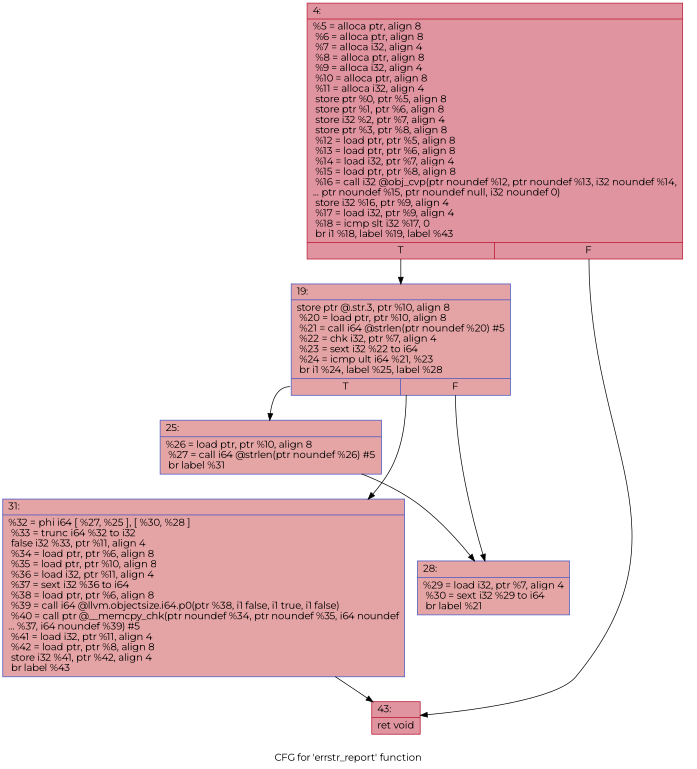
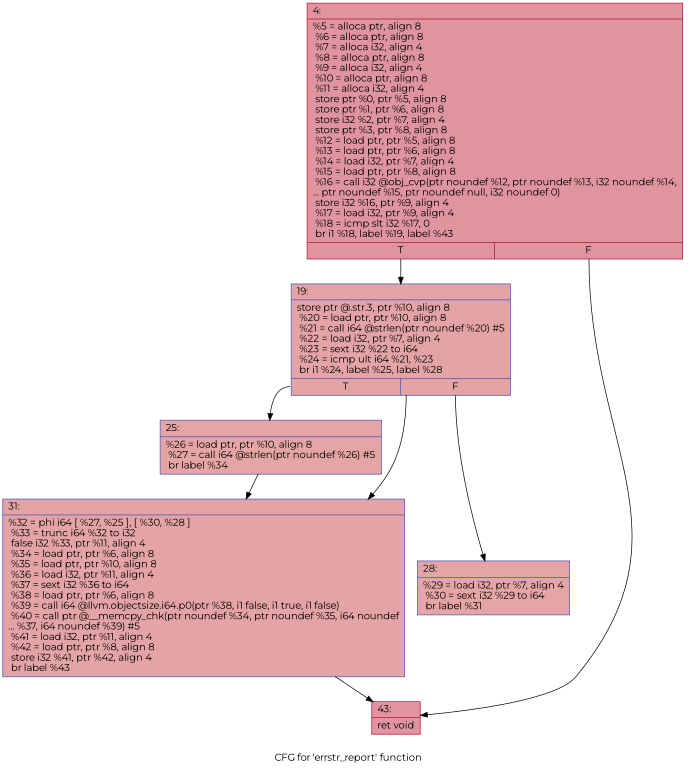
(367, 339) -> (369, 339)
(195, 465) -> (197, 465)
(422, 507) -> (254, 484)
(453, 606) -> (453, 606)
